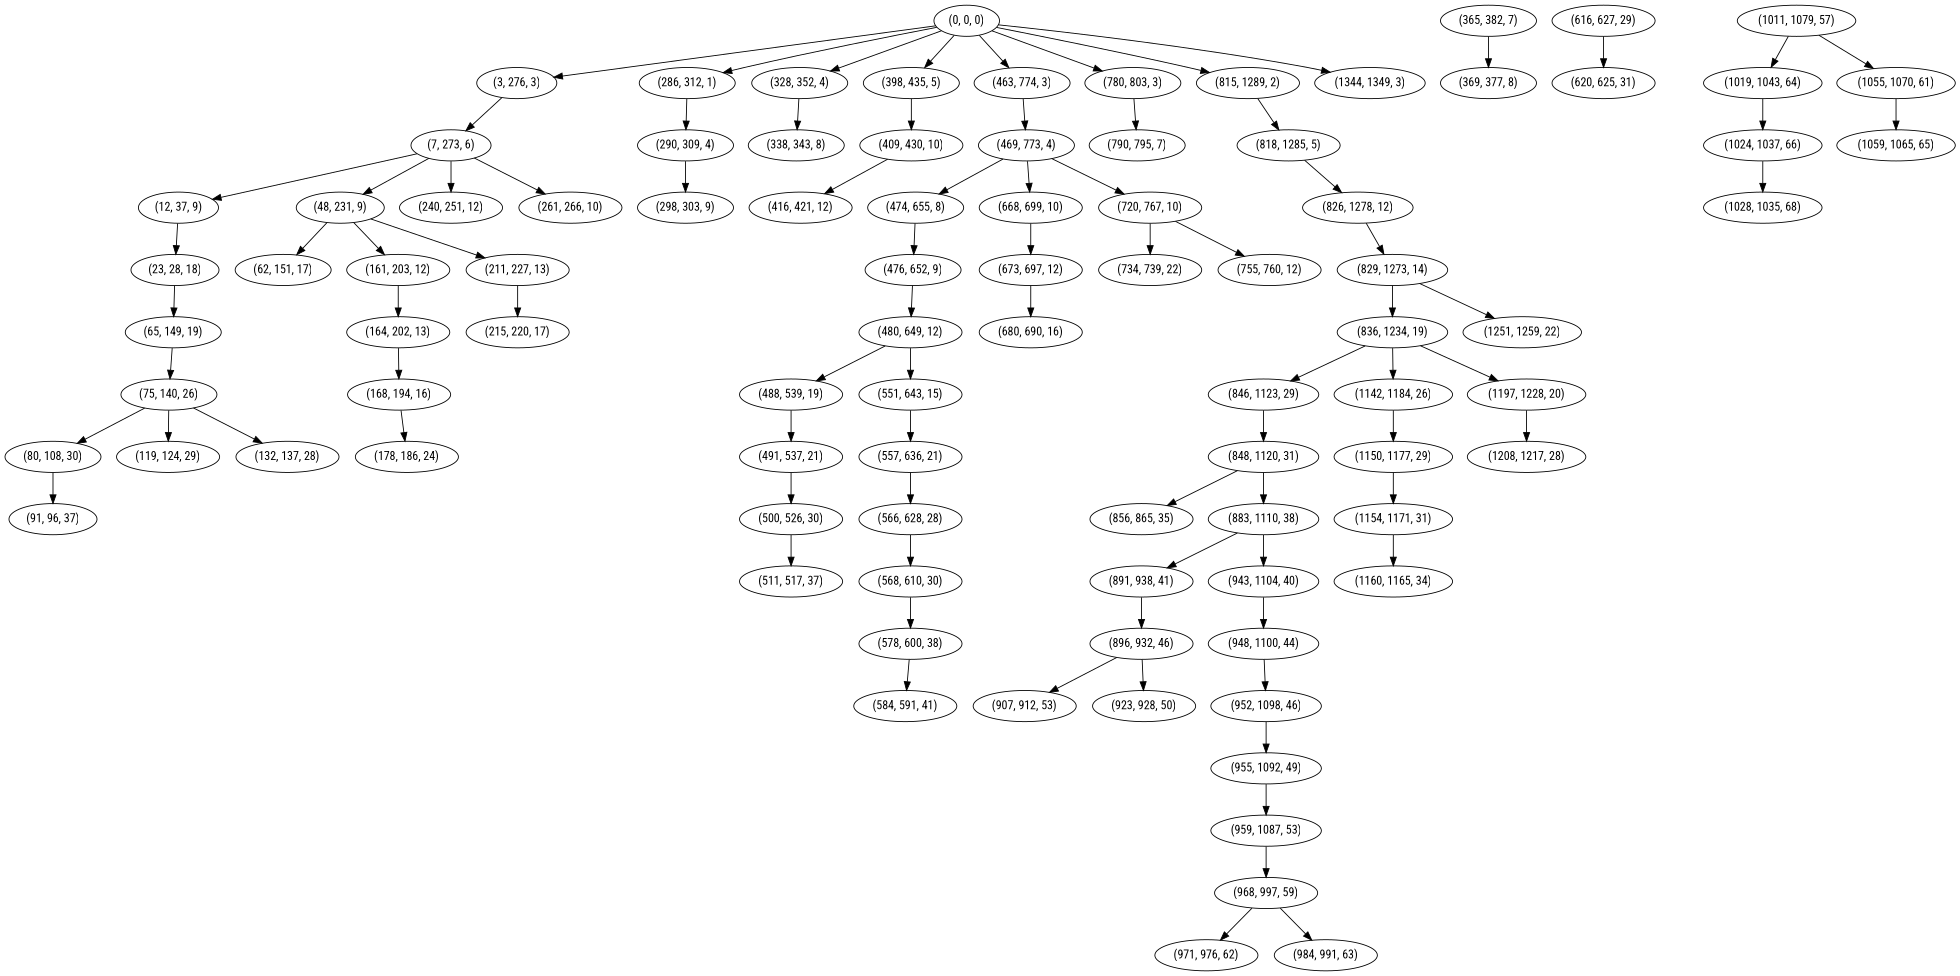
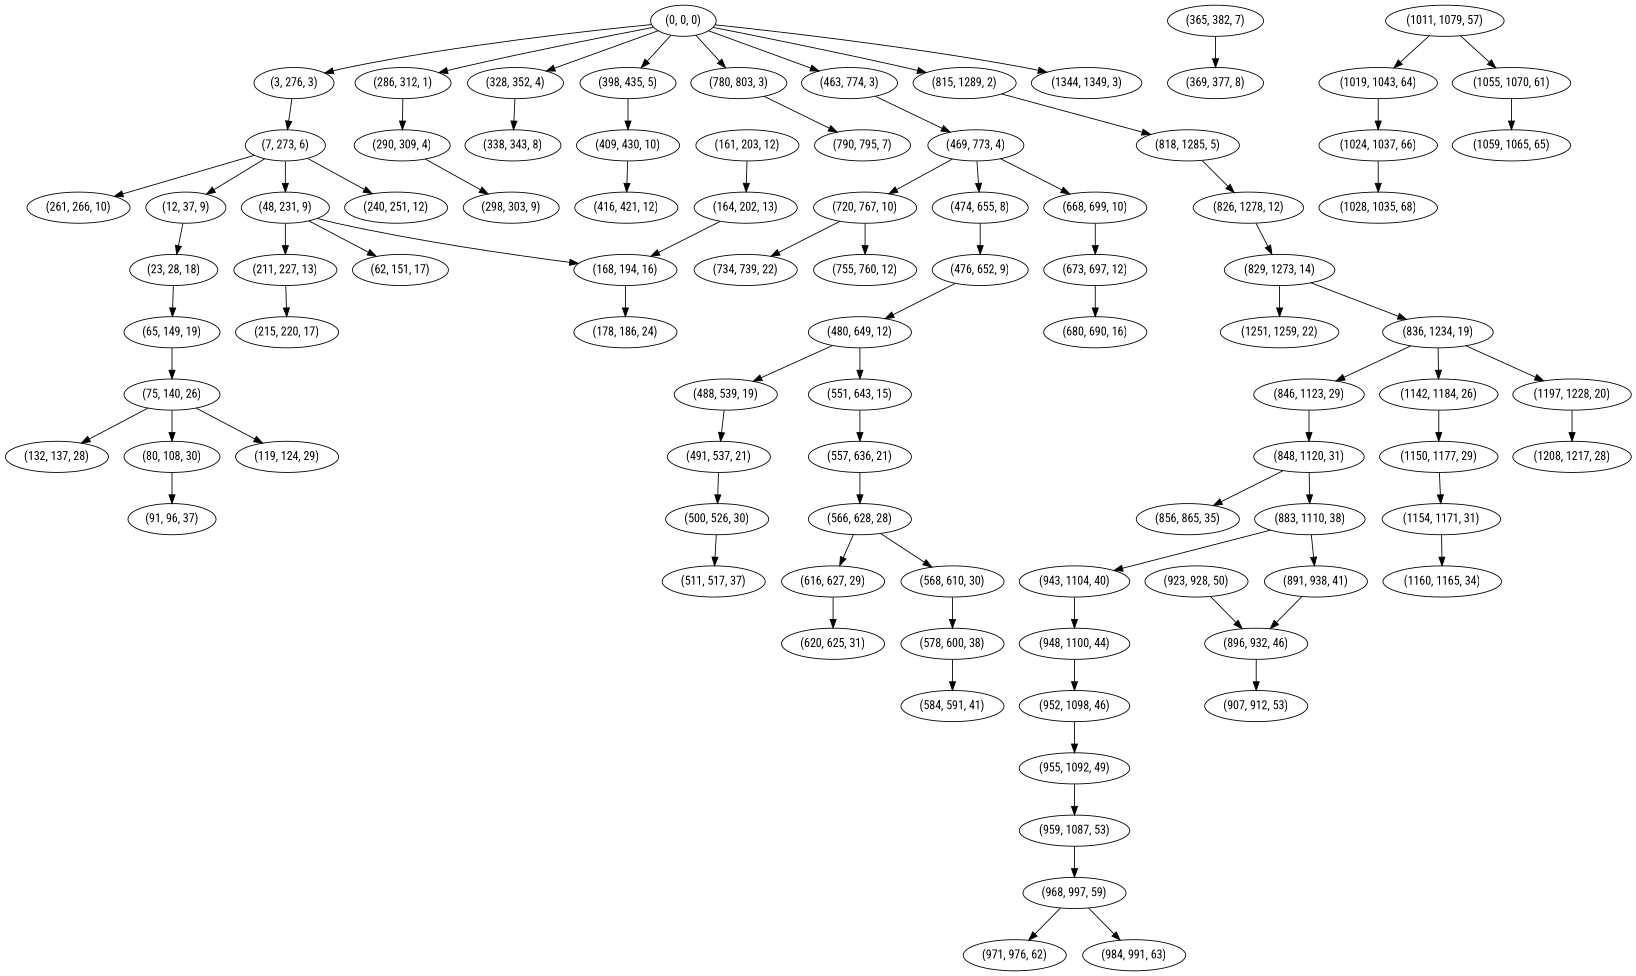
(366, 235) -> (443, 244)
none -> (848, 546)
(1143, 671) -> (1223, 610)
